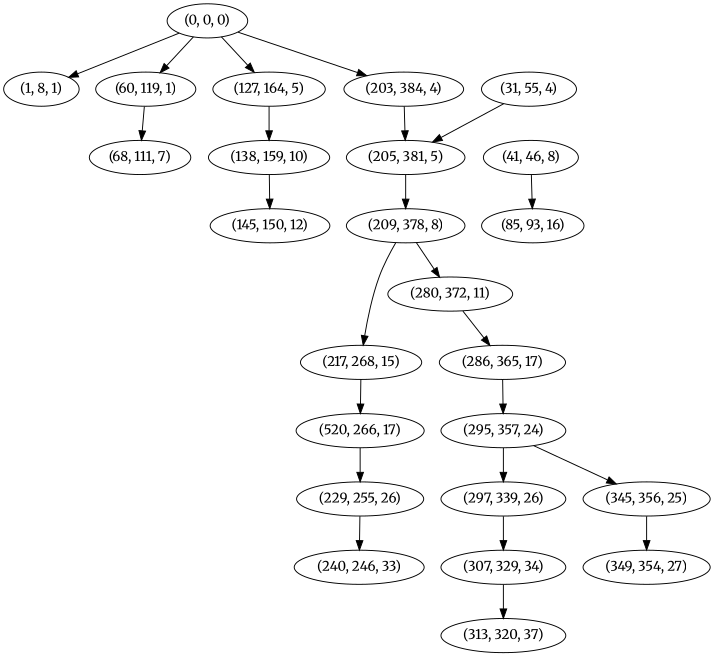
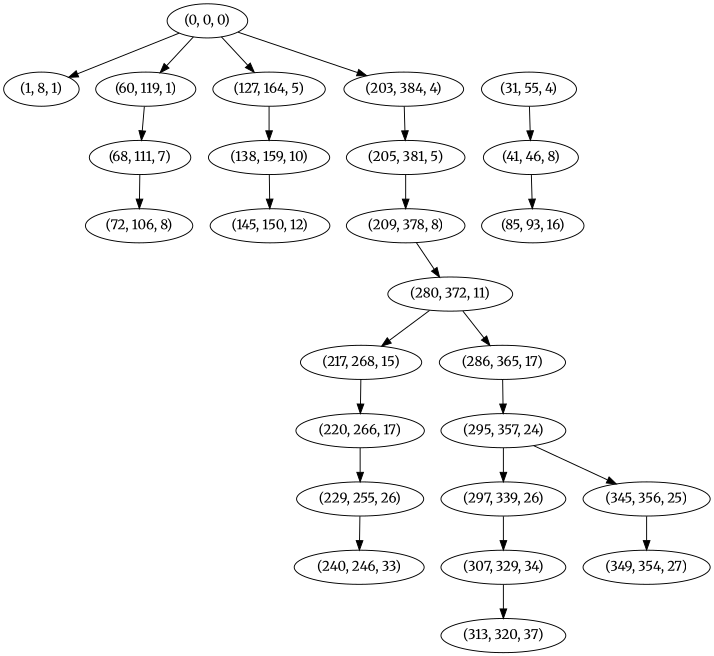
(472, 121) -> (530, 119)
none -> (139, 226)
(376, 288) -> (410, 325)
(360, 431) -> (360, 431)
